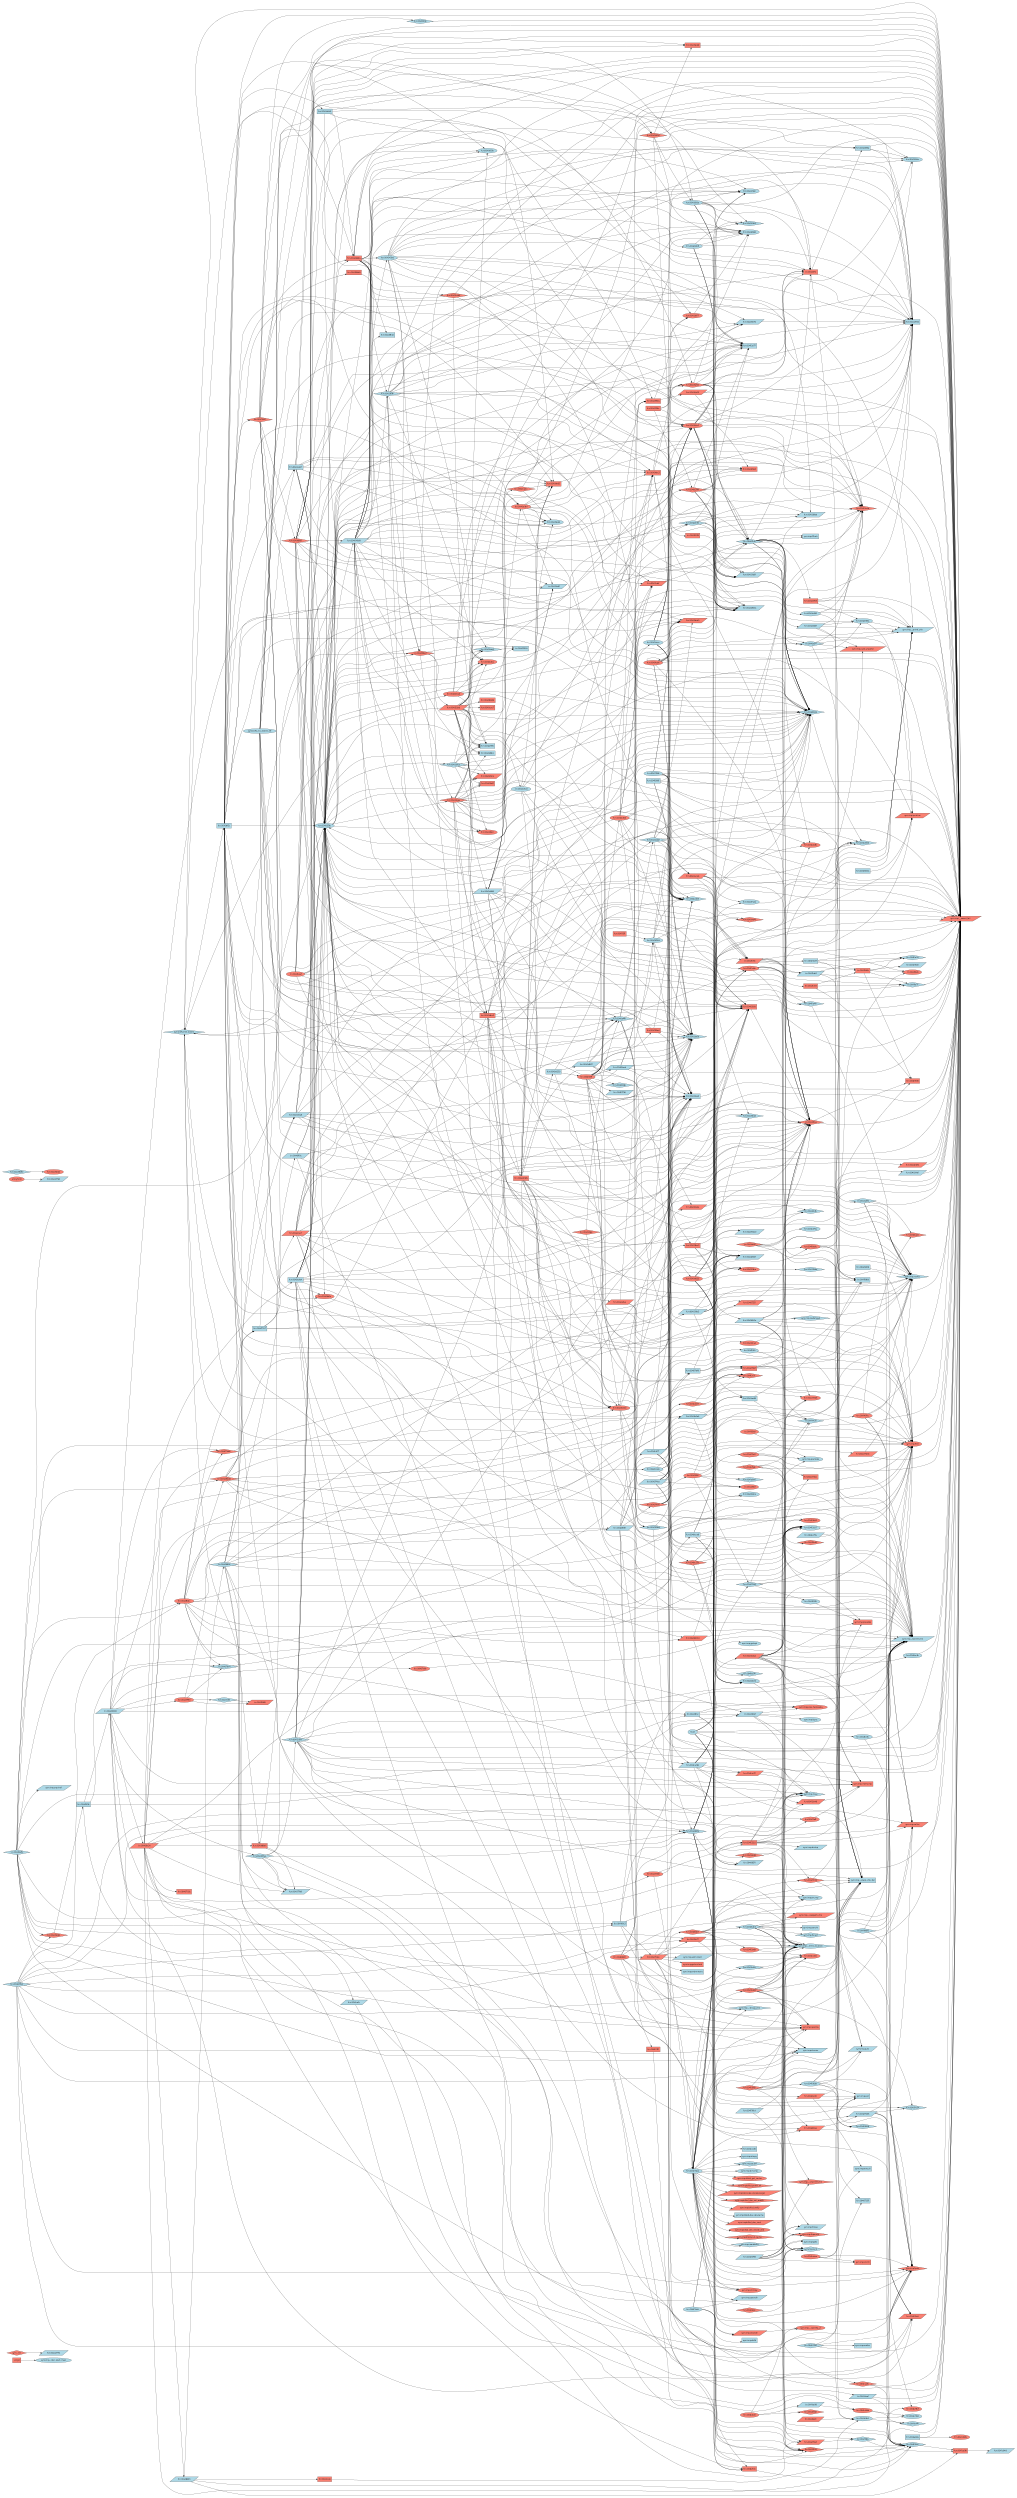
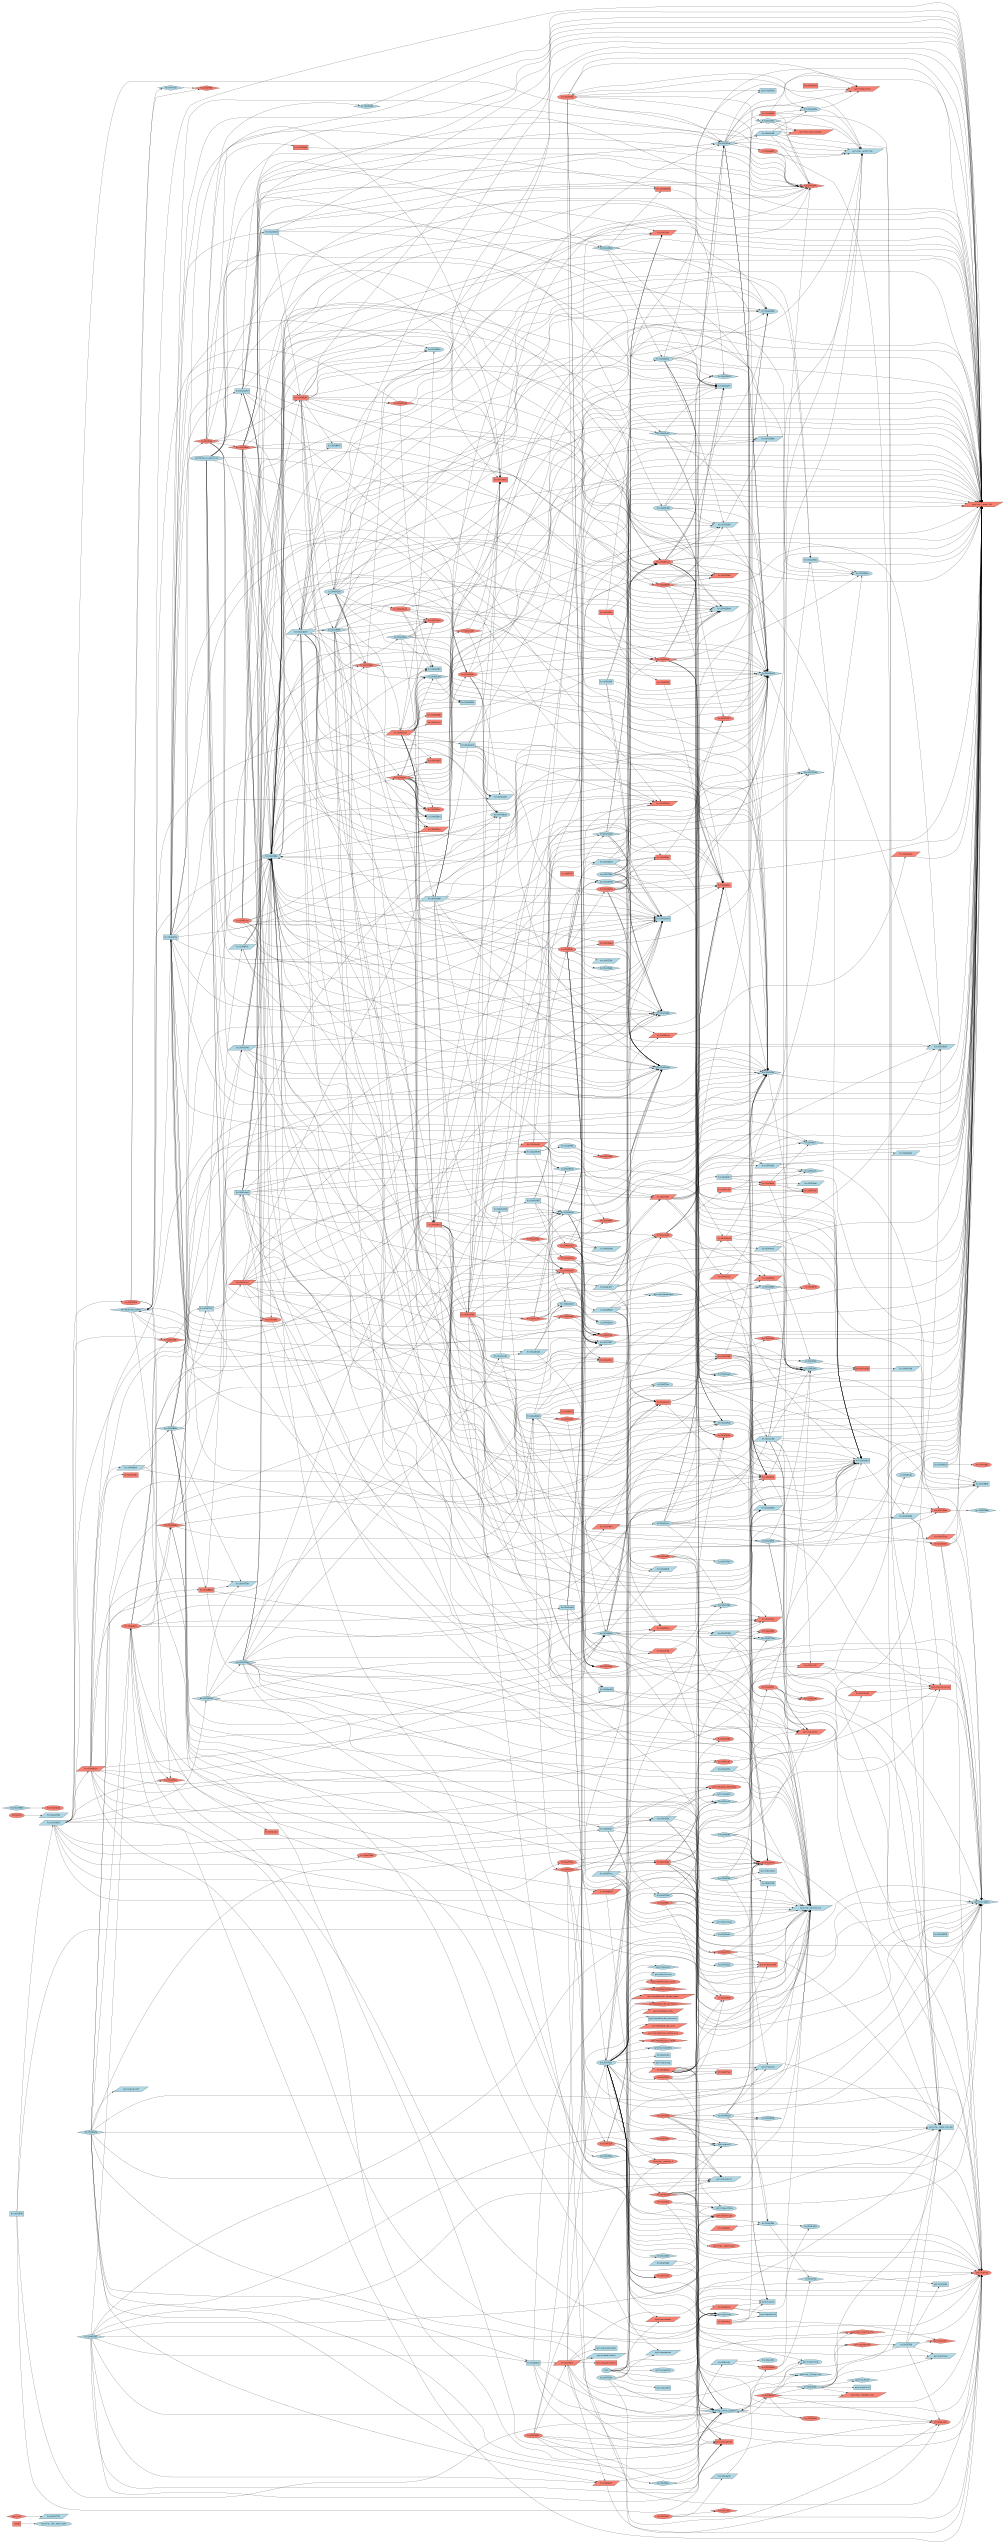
(653, 135) -> (606, 248)
(750, 469) -> (724, 576)
none -> (592, 541)
(669, 599) -> (631, 556)
(811, 614) -> (768, 151)
(466, 770) -> (318, 762)
(521, 789) -> (468, 745)
(782, 827) -> (884, 1488)
(673, 857) -> none
(863, 871) -> (811, 86)
(181, 881) -> (81, 595)
(815, 884) -> (959, 1305)
(586, 1064) -> (533, 1201)
(811, 1122) -> (768, 1073)
(719, 1308) -> (583, 1285)
(620, 1528) -> (533, 1416)
(750, 1584) -> (663, 1896)
none -> (632, 1631)
(224, 1667) -> (171, 1780)
(260, 1702) -> (206, 88)
(811, 1847) -> (724, 1922)
(54, 1935) -> none
(755, 1935) -> (752, 2405)
(785, 1947) -> (696, 2199)
none -> (724, 2246)
(781, 2253) -> (886, 2345)
(811, 2257) -> (724, 2322)
(863, 2262) -> (941, 2341)
(781, 2330) -> (627, 1999)
none -> (768, 2360)
